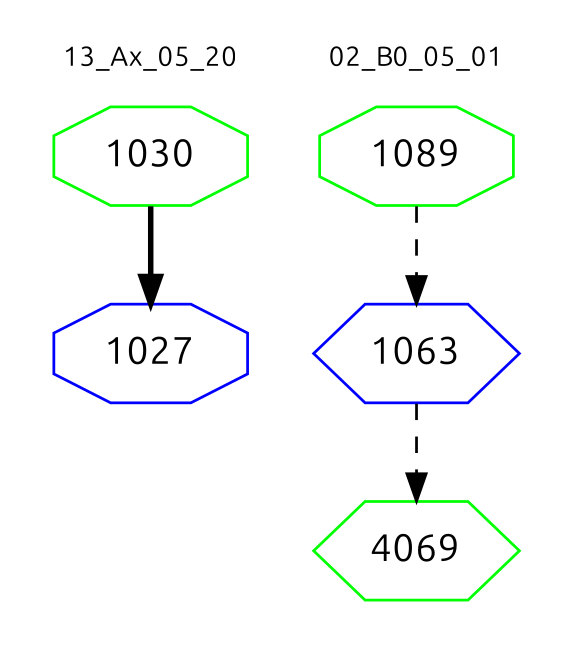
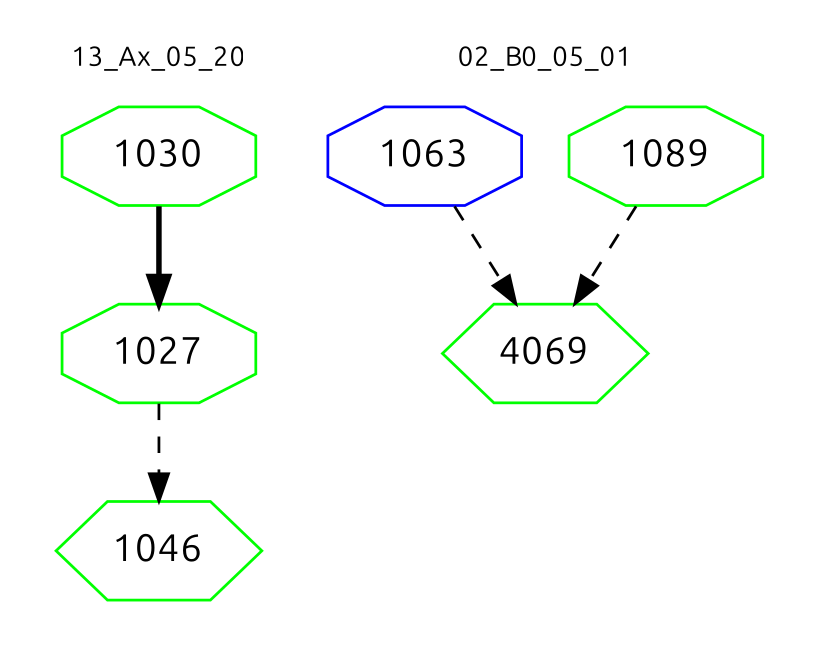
(417, 241) -> (613, 243)
(151, 353) -> (159, 353)
(417, 353) -> (425, 156)
none -> (159, 551)
